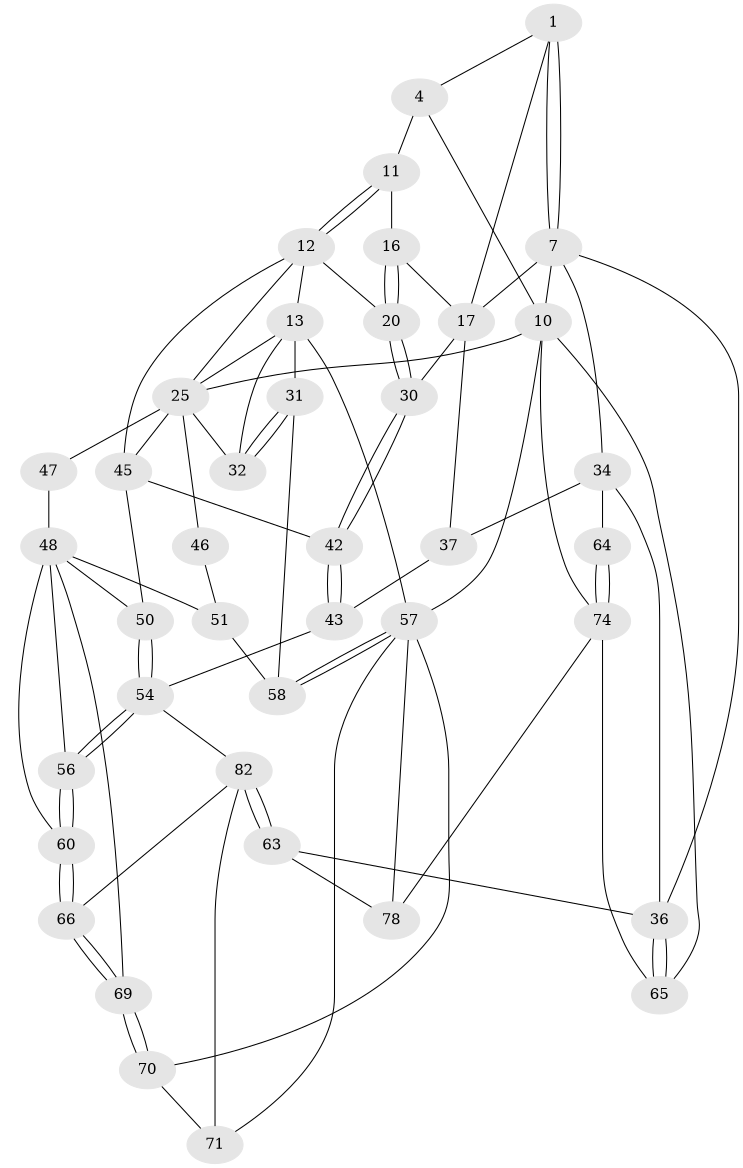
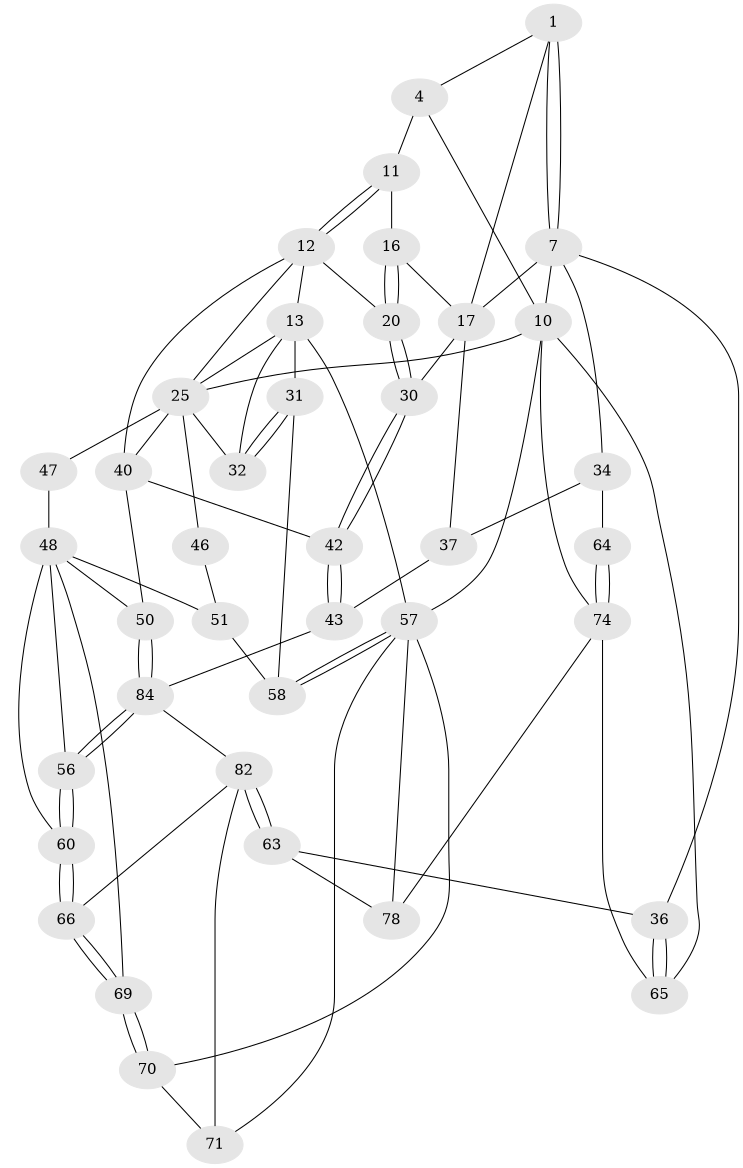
(124, 472) -> (124, 472)
(660, 690) -> none
(145, 696) -> (145, 696)
